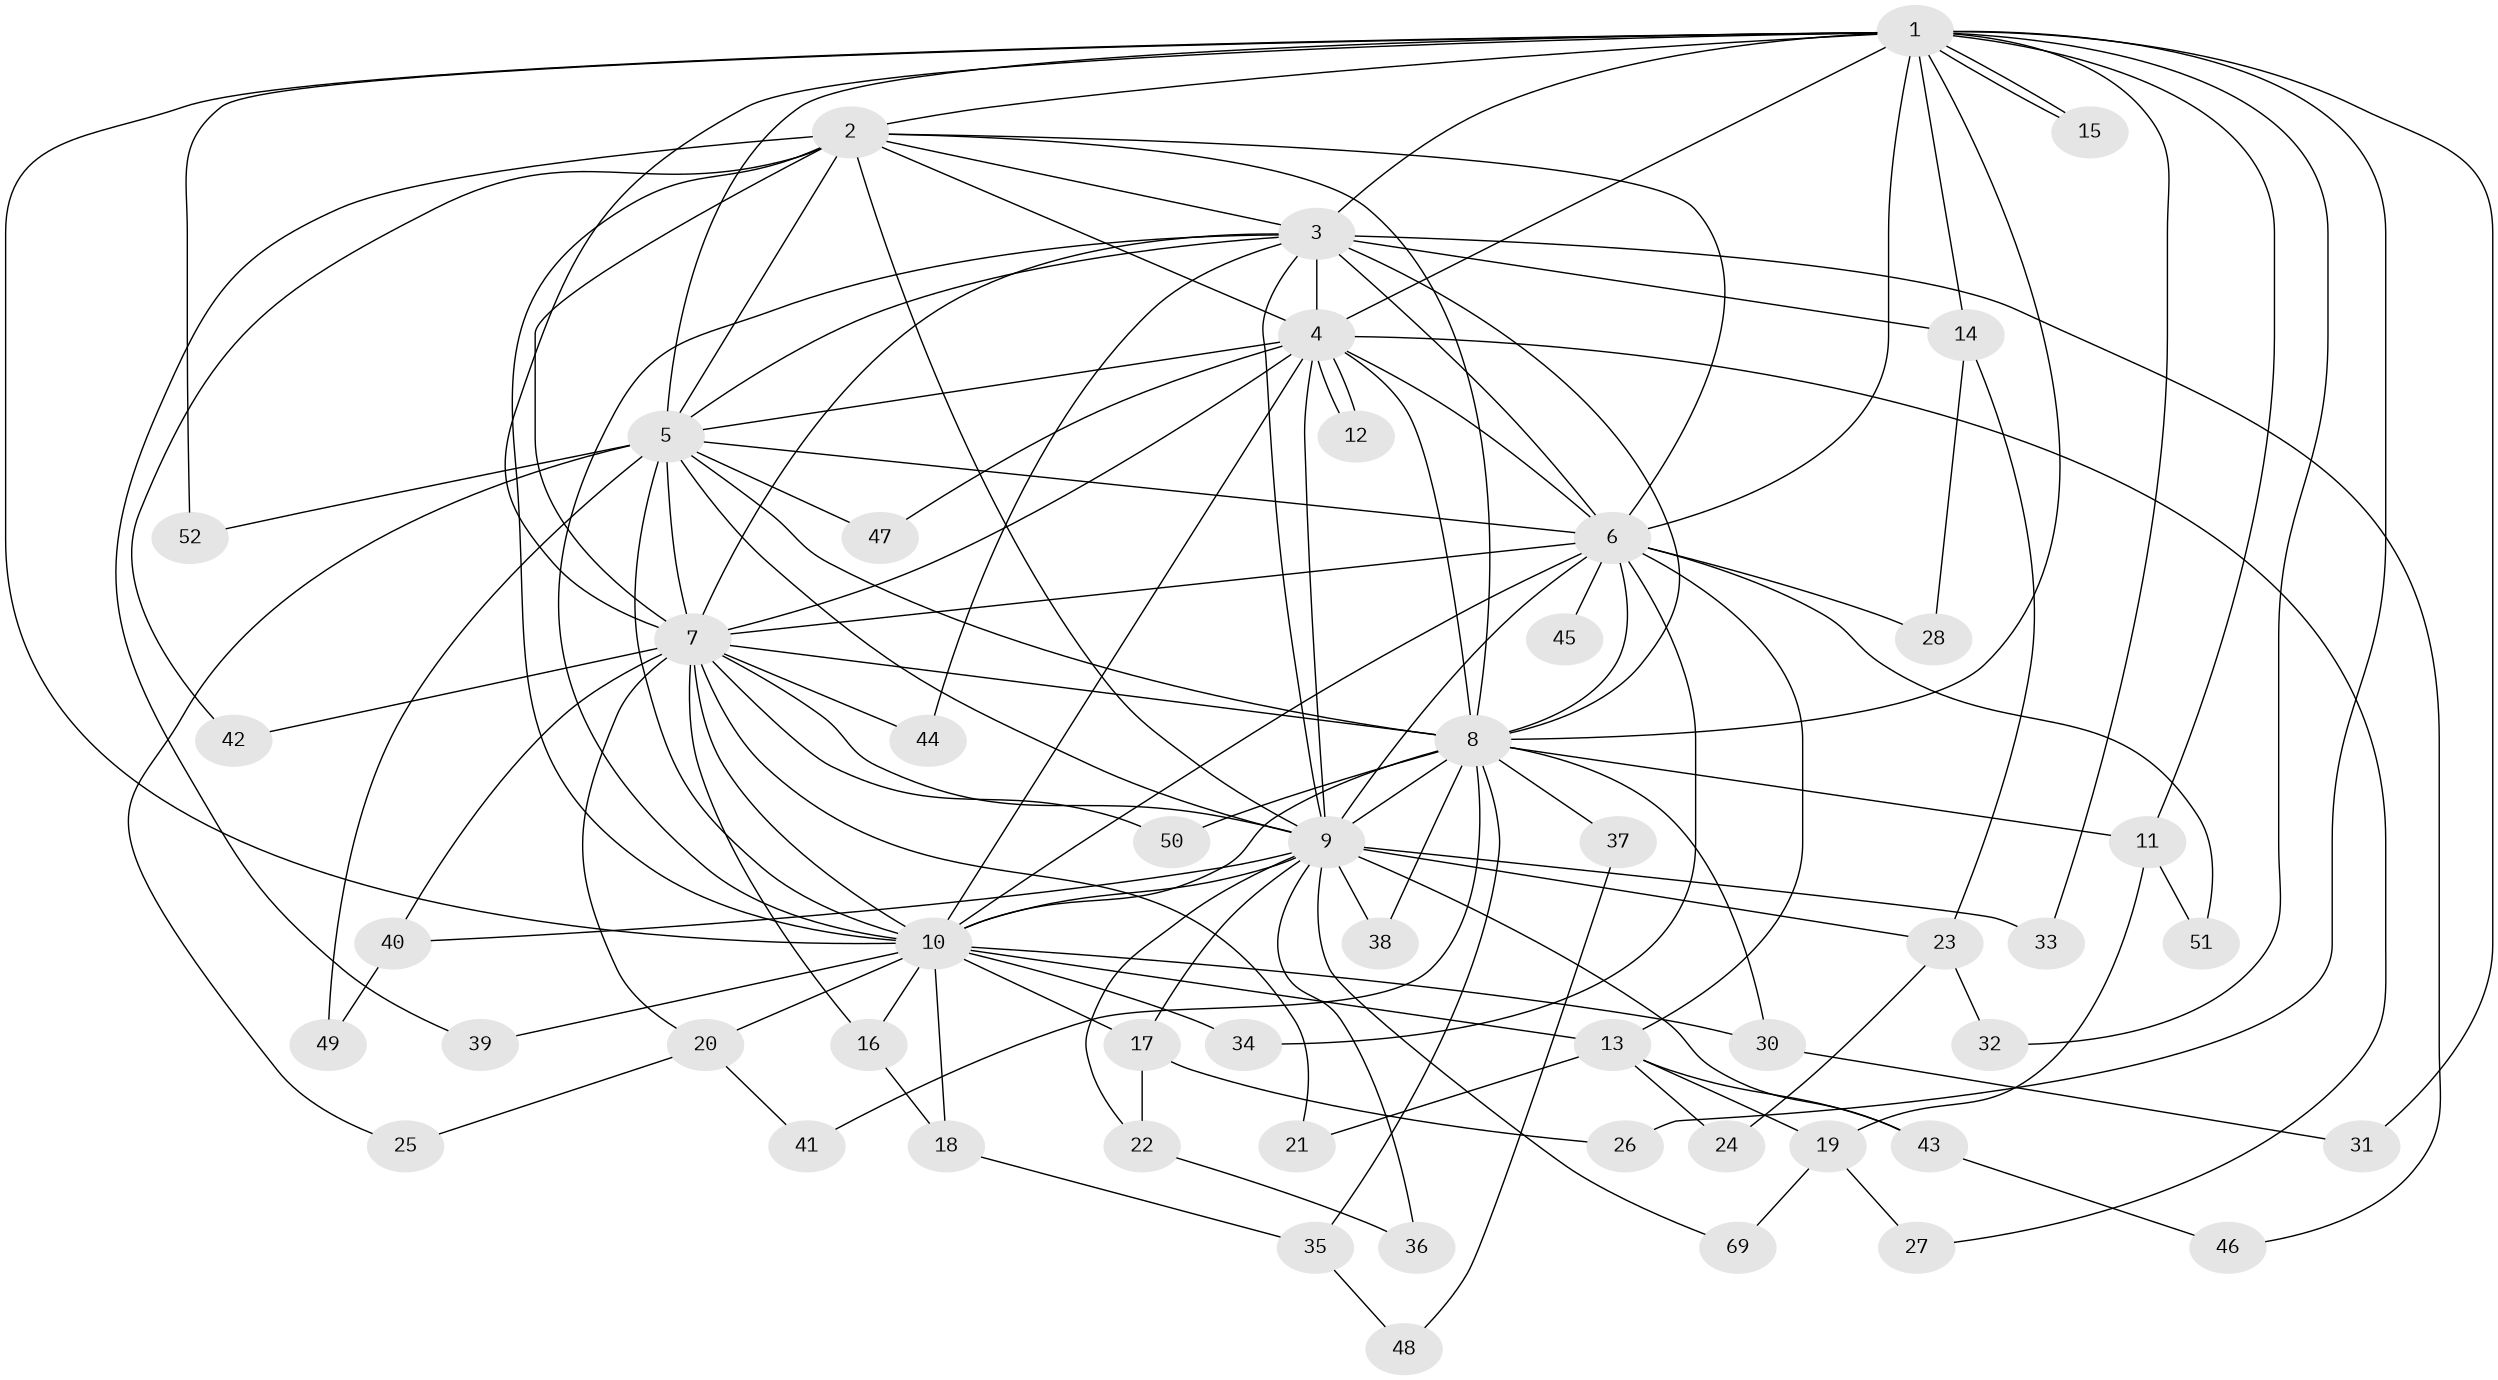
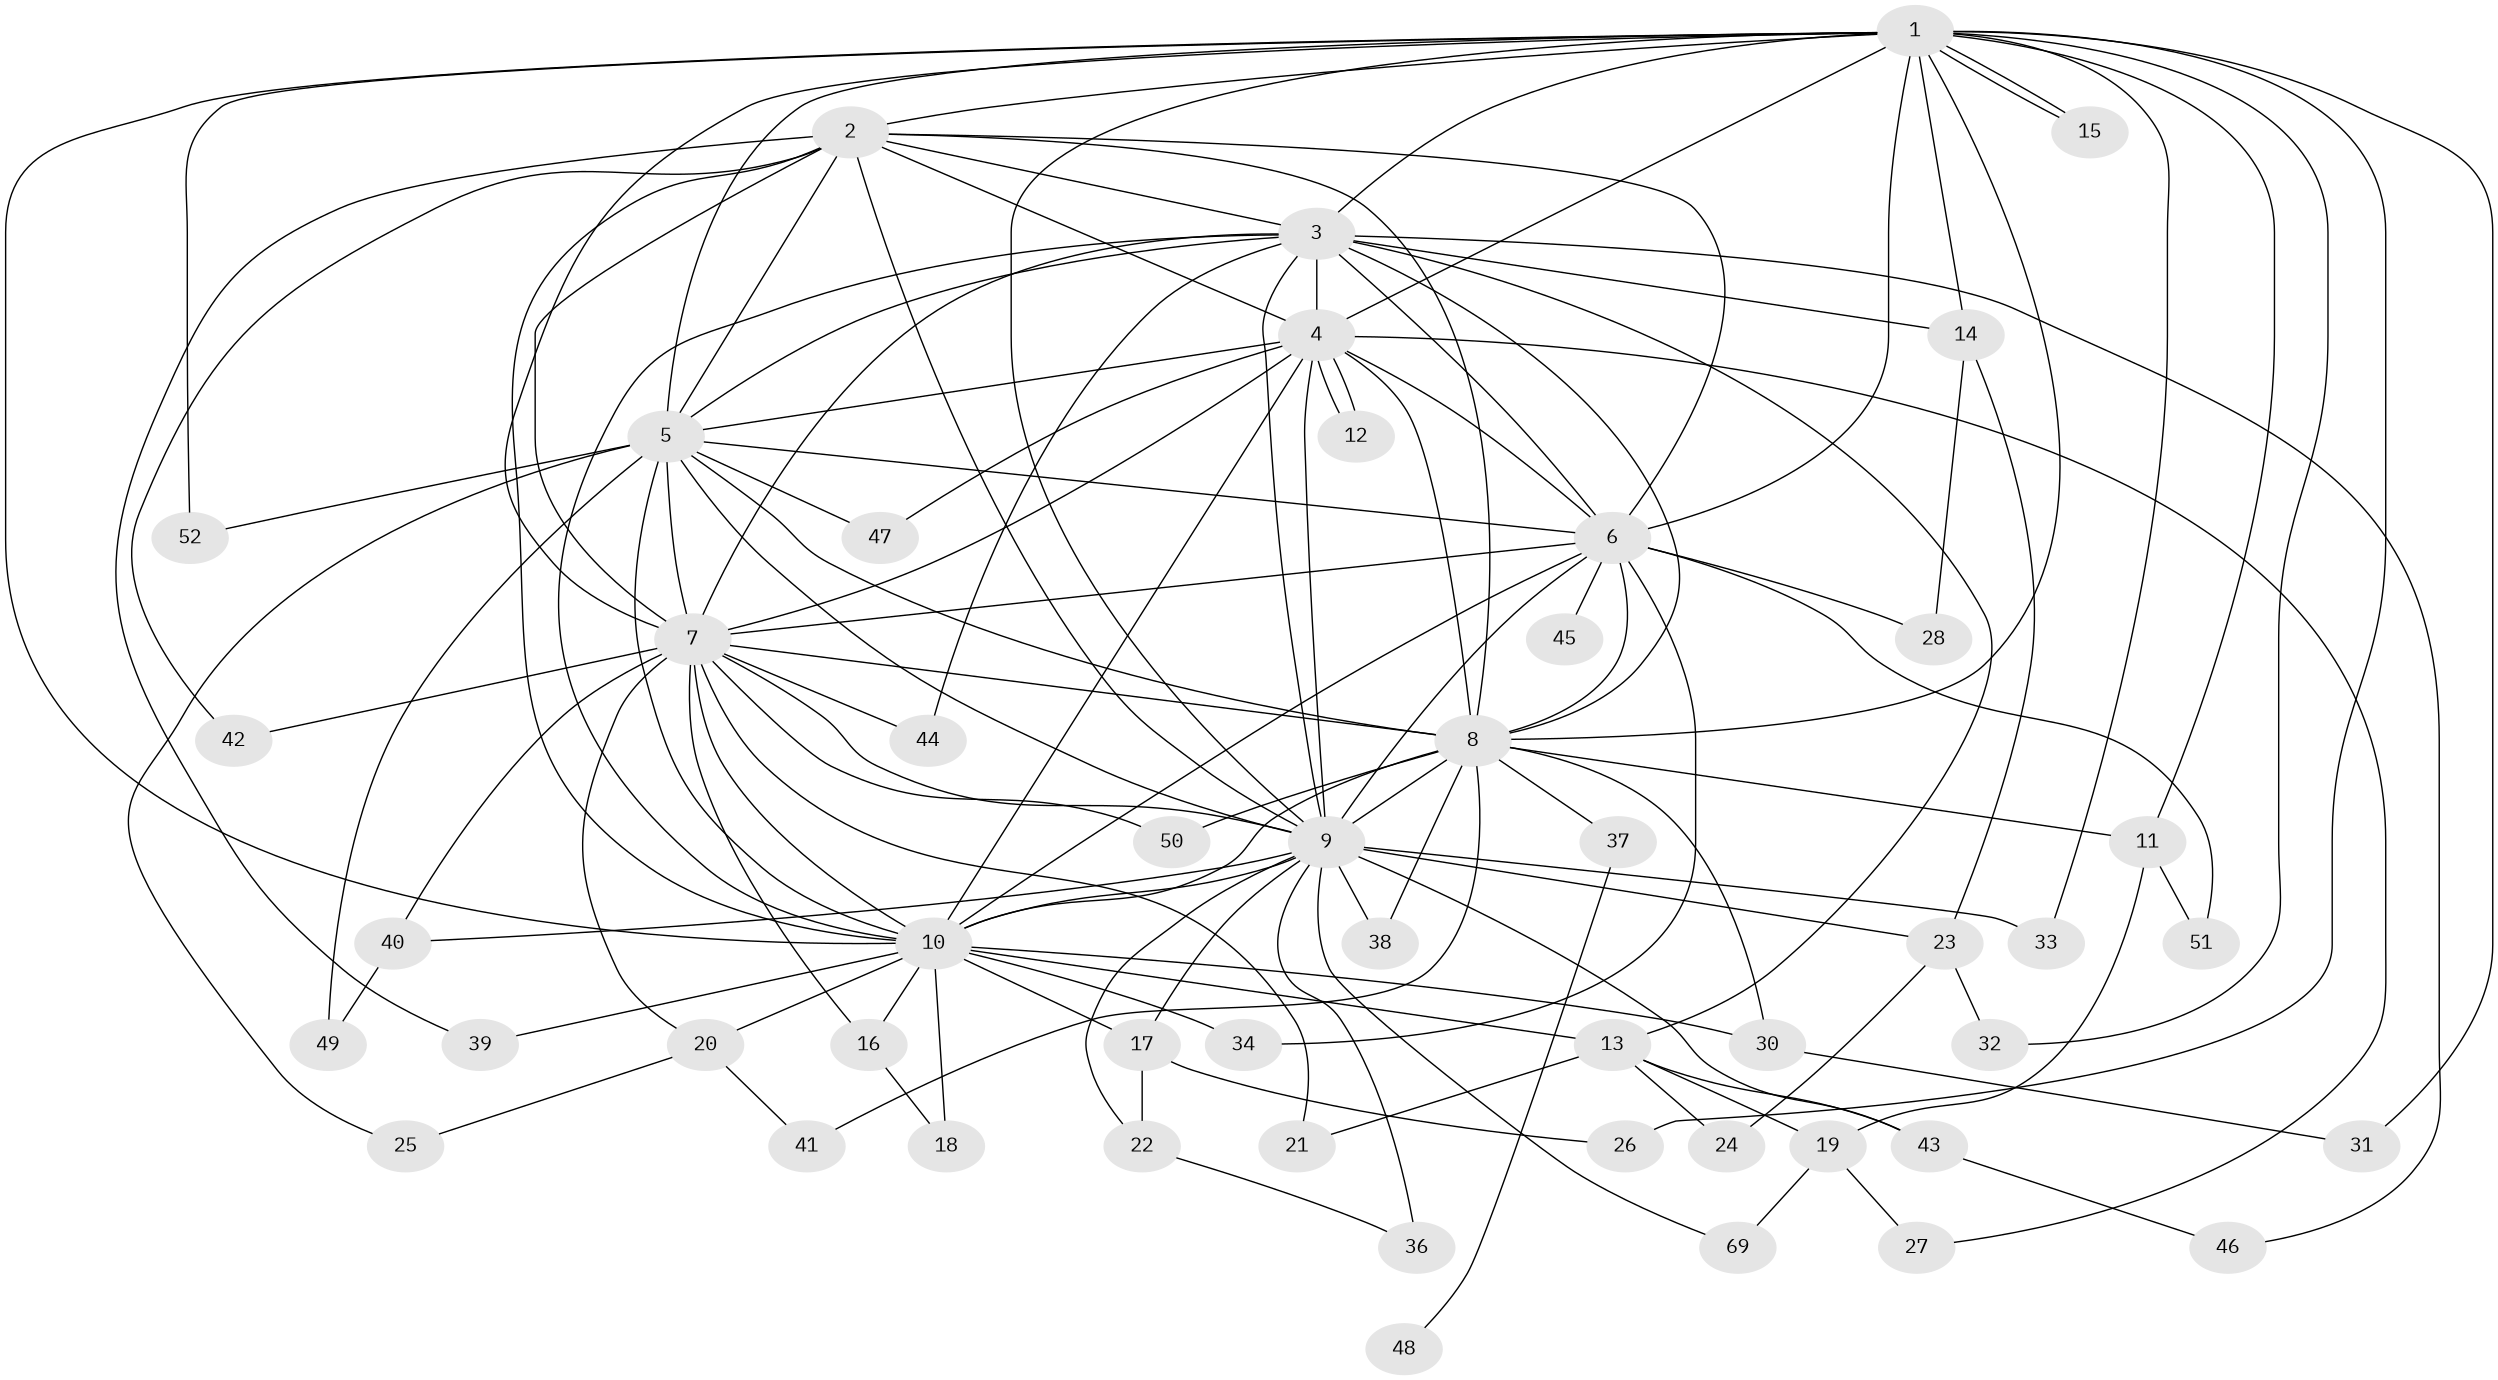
none -> (1121, 126)
(1803, 776) -> (1933, 541)
(1315, 1248) -> none
